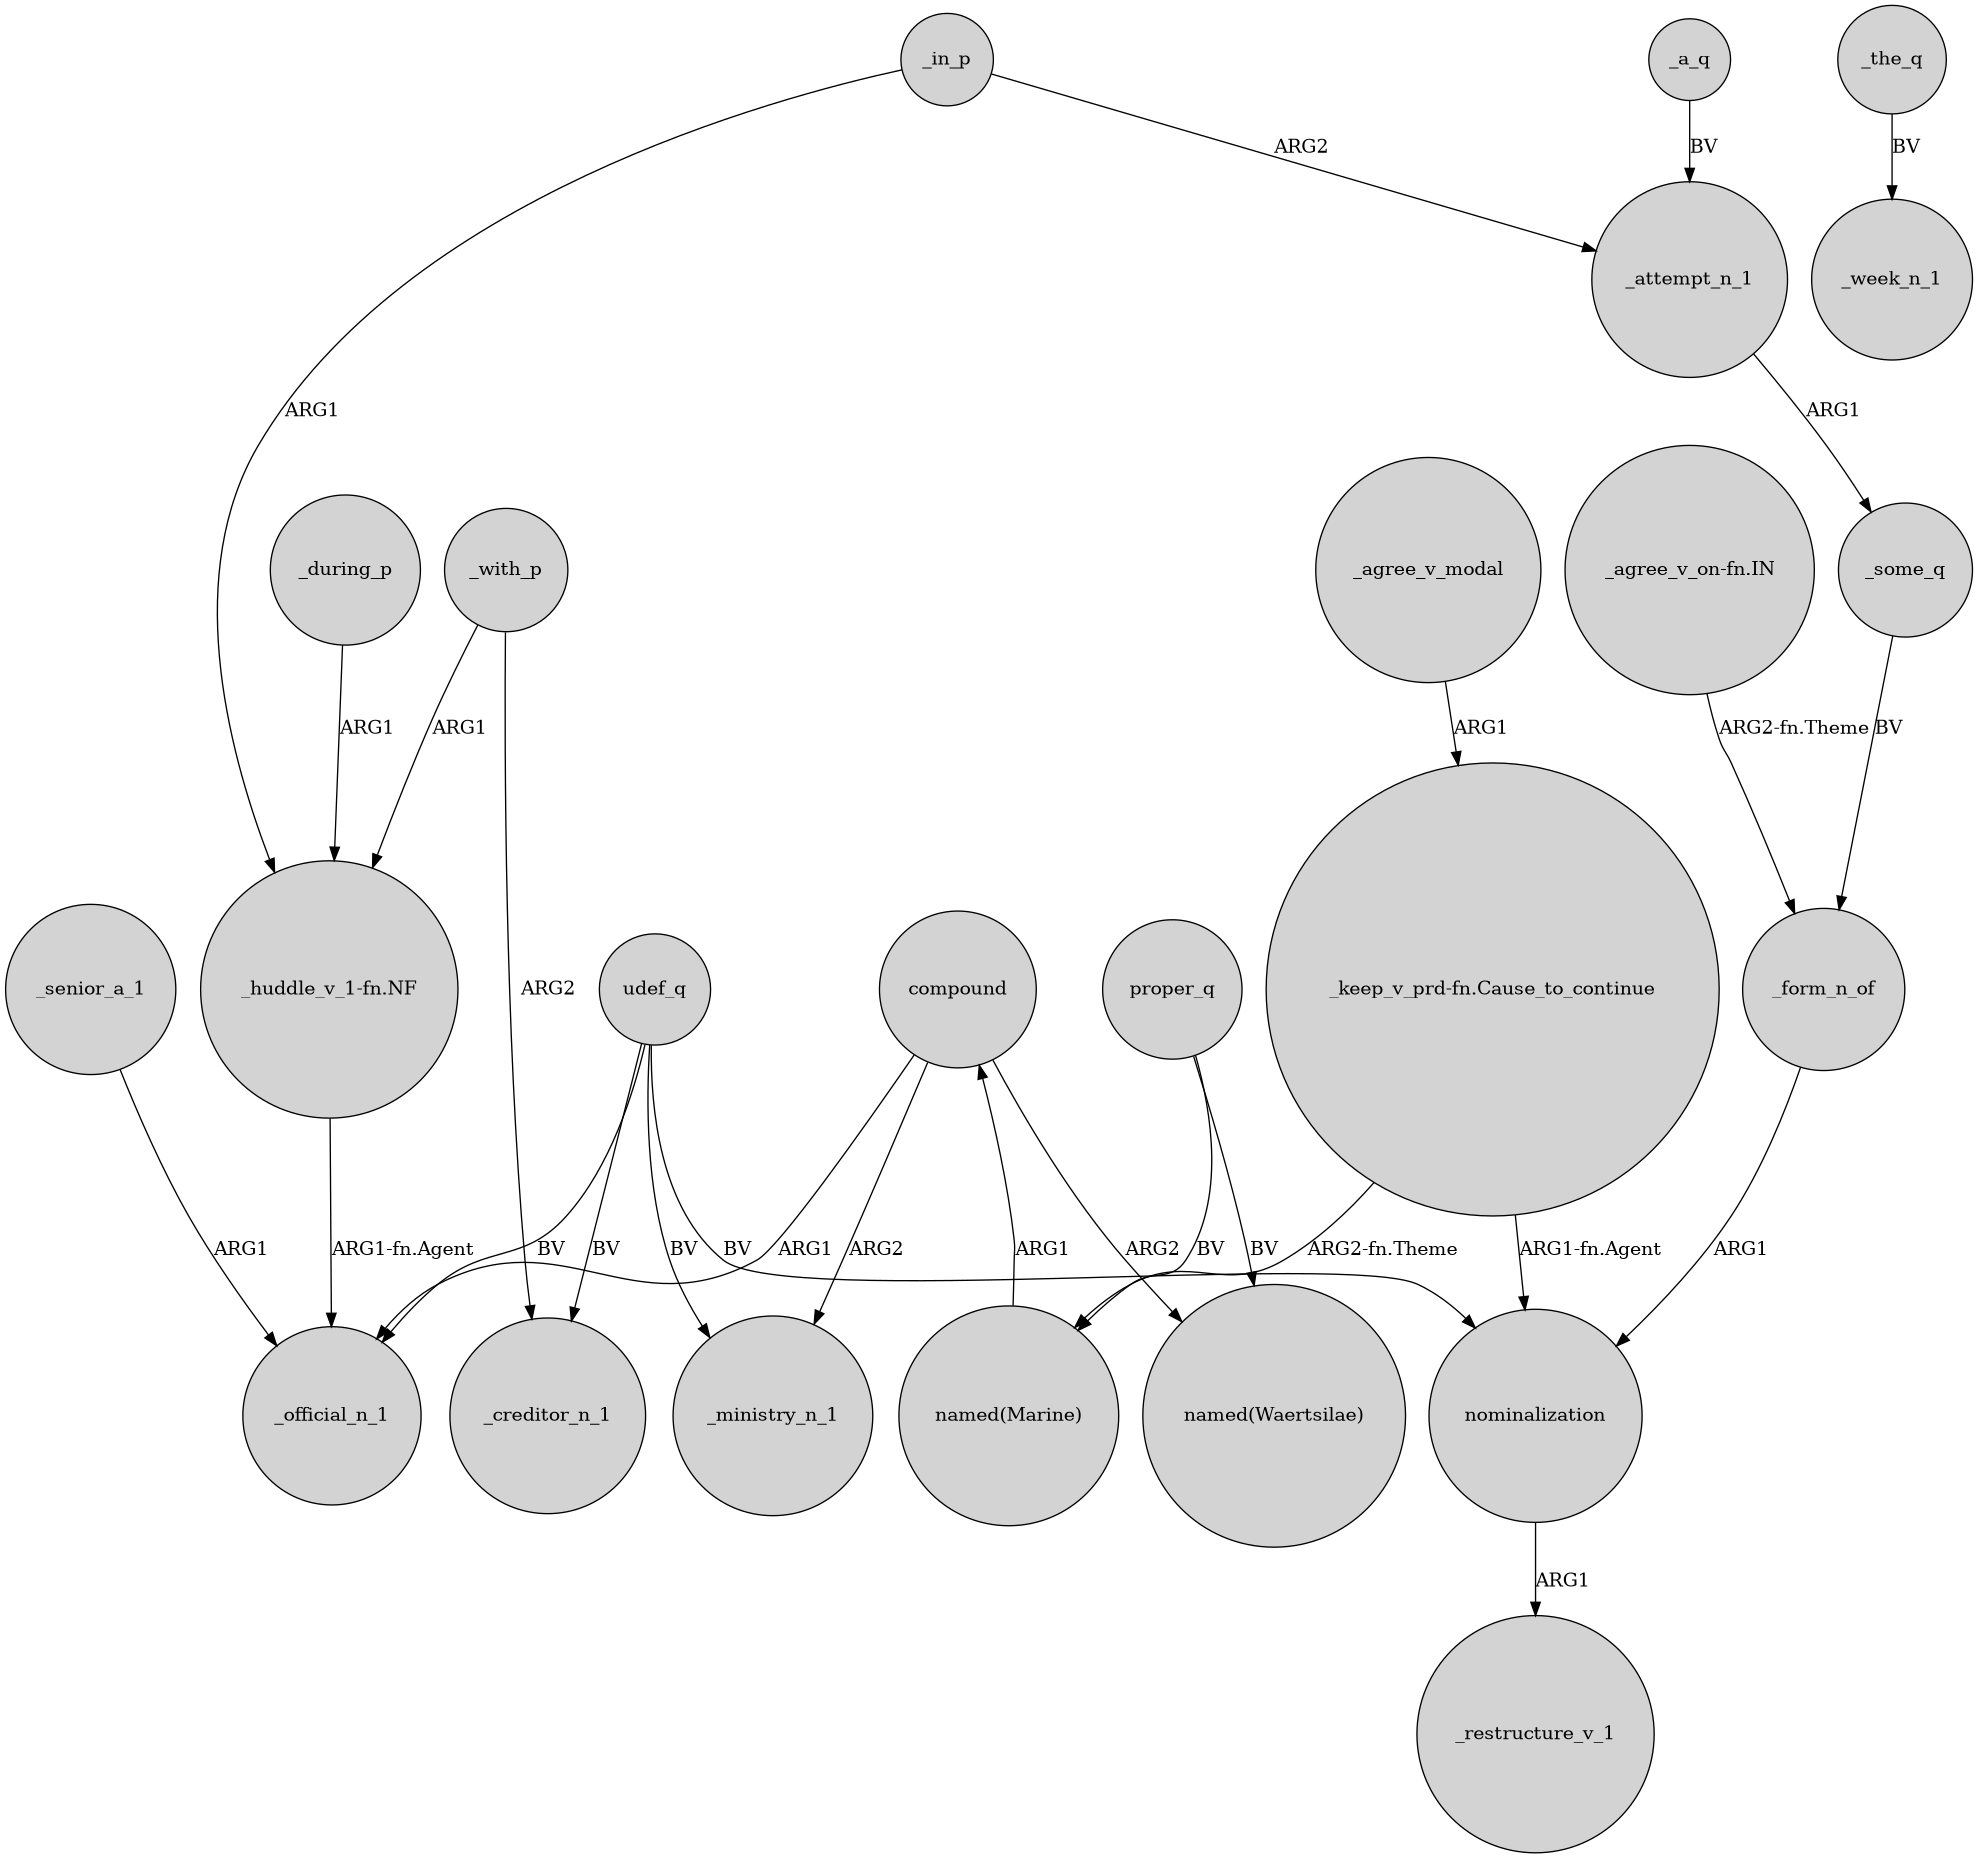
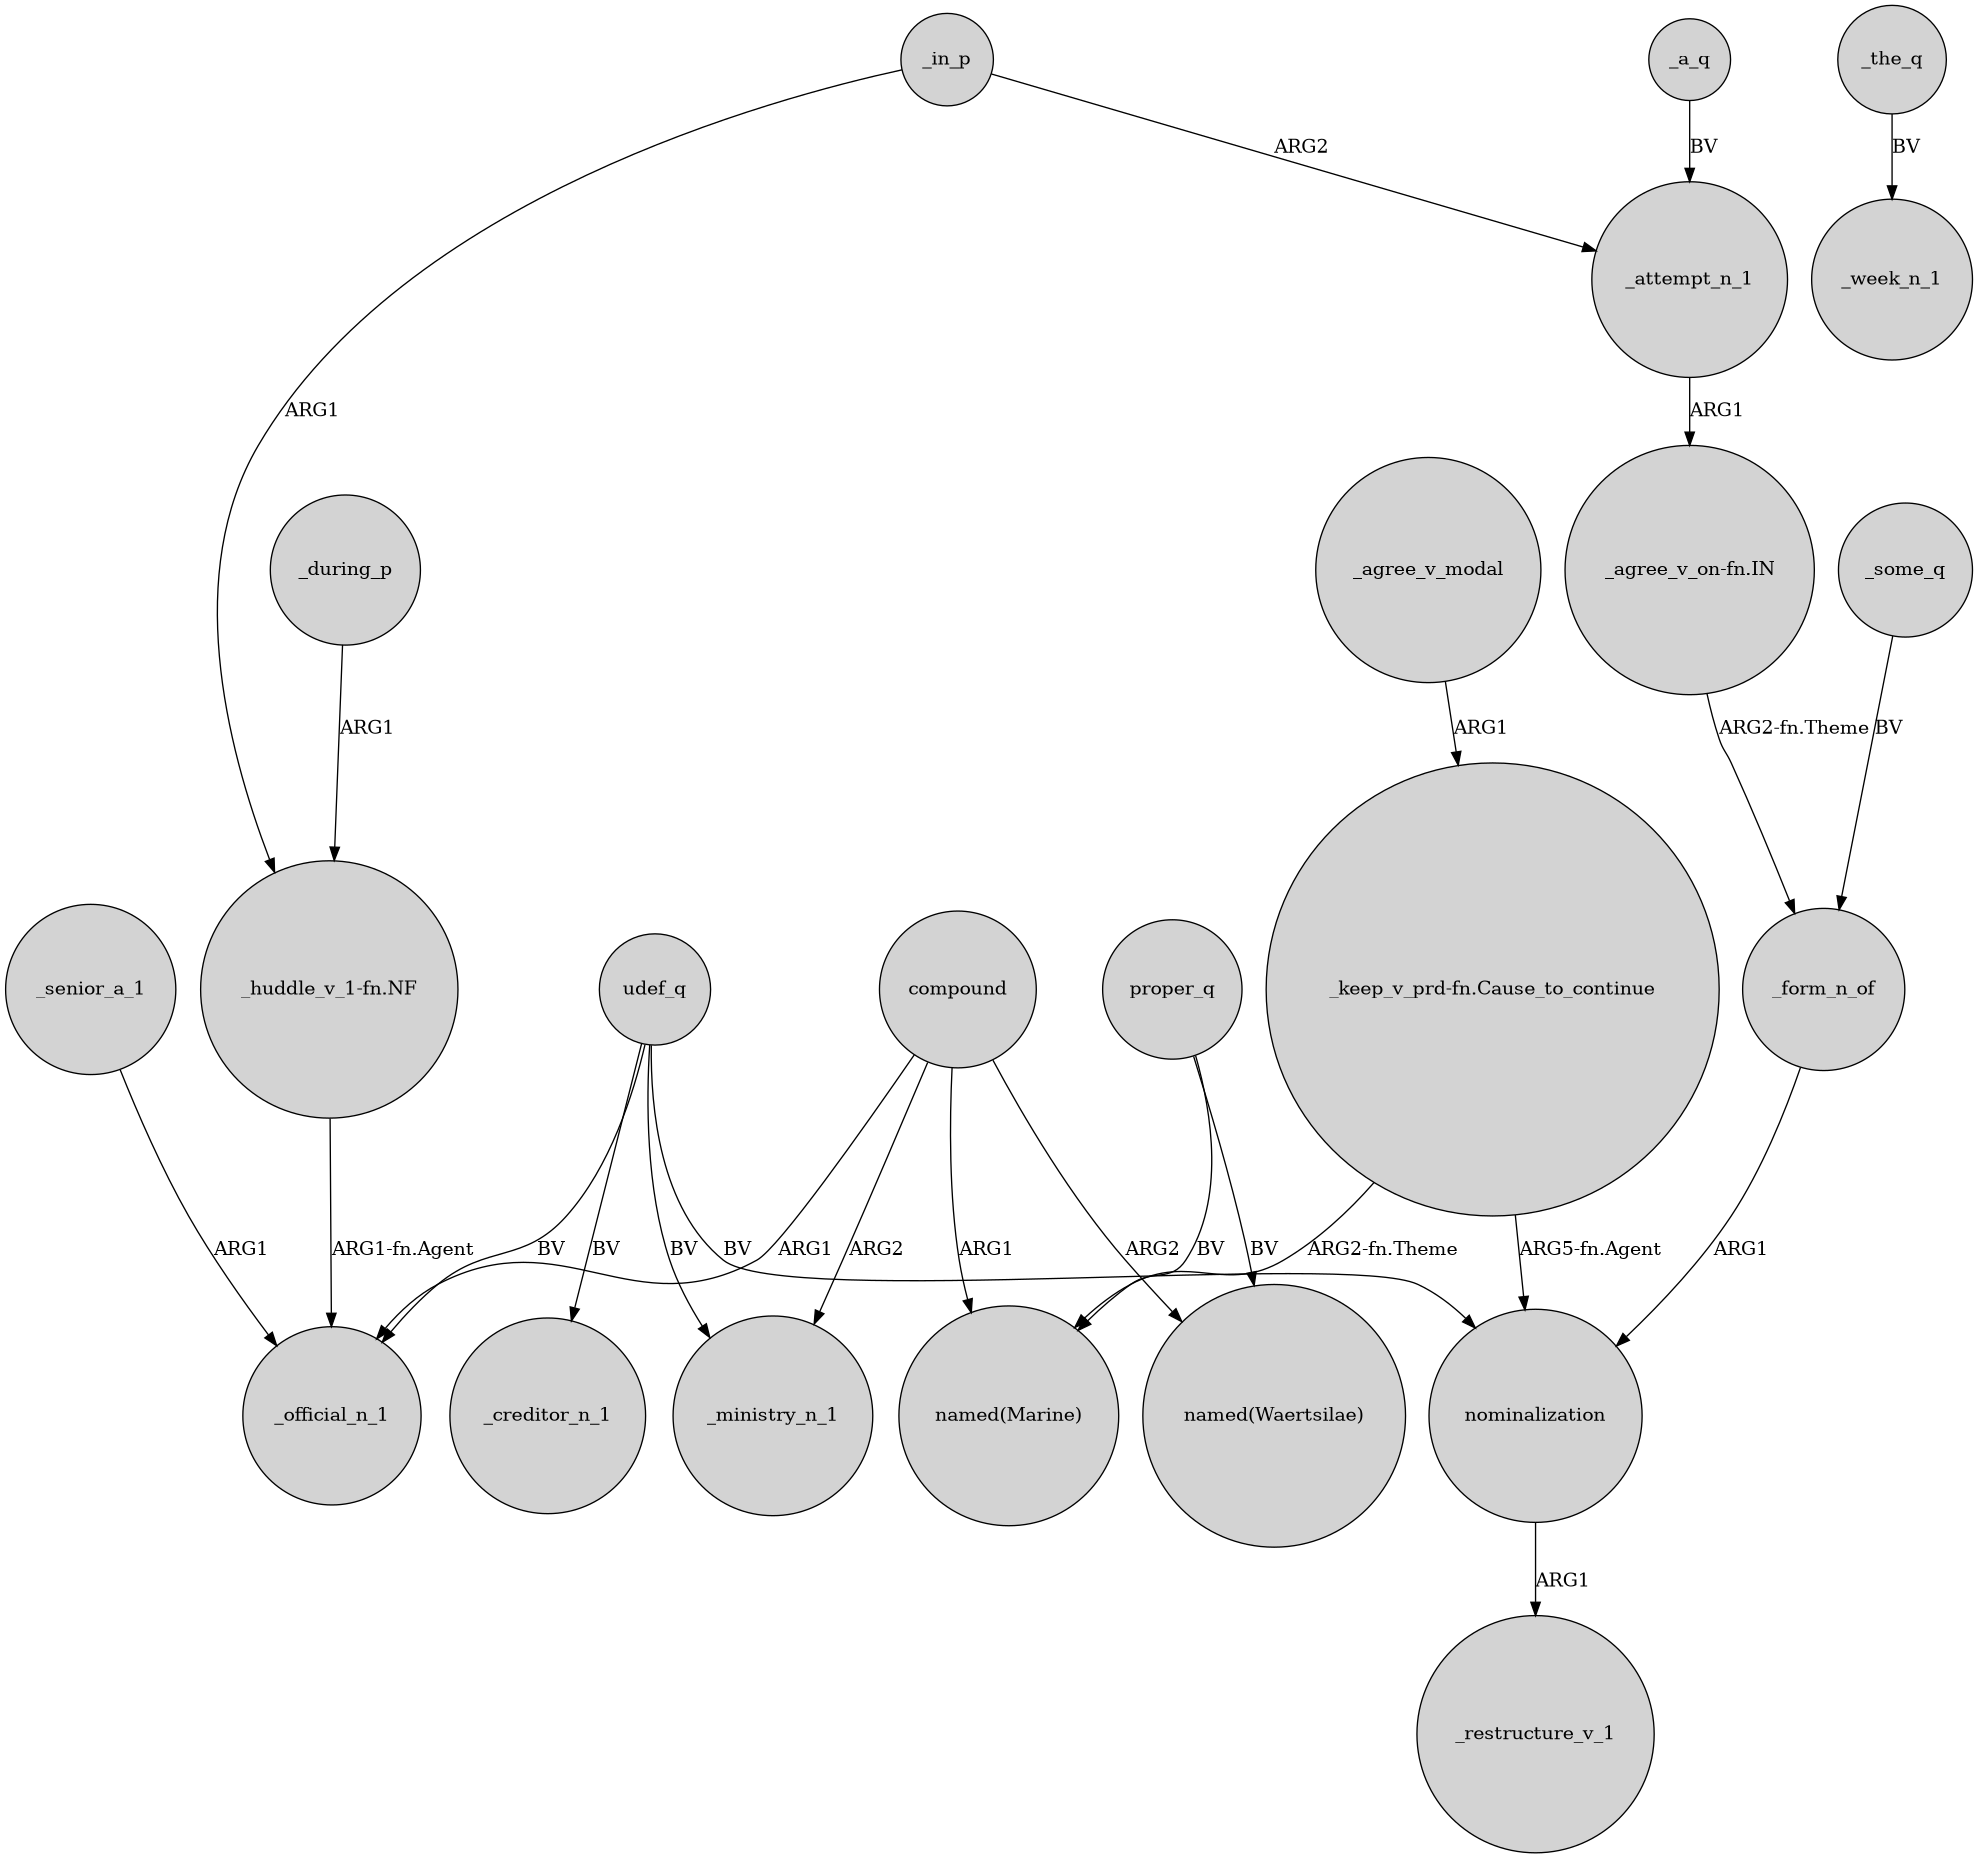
(1811, 425) -> (1690, 405)
(506, 570) -> none
(1007, 1191) -> (952, 1184)
(1591, 1250) -> (1591, 1250)
